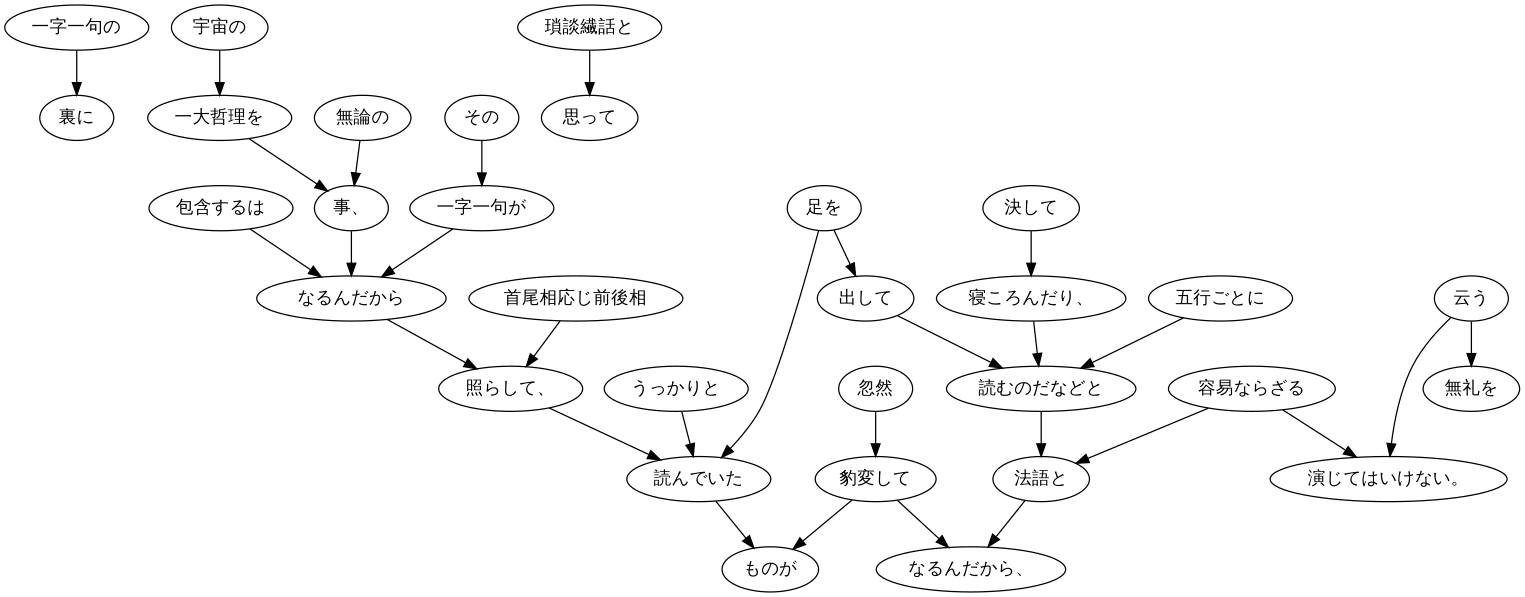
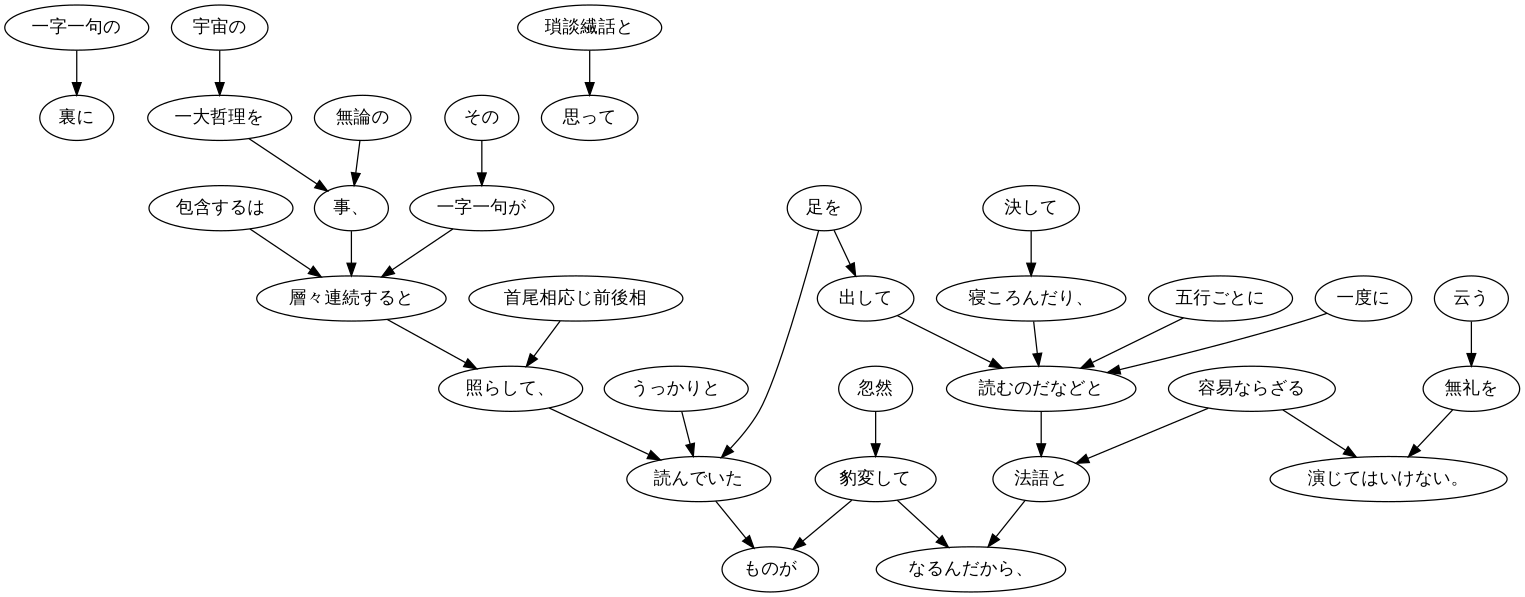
(351, 298) -> (351, 298)
none -> (1364, 298)
(1409, 375) -> (1435, 429)
